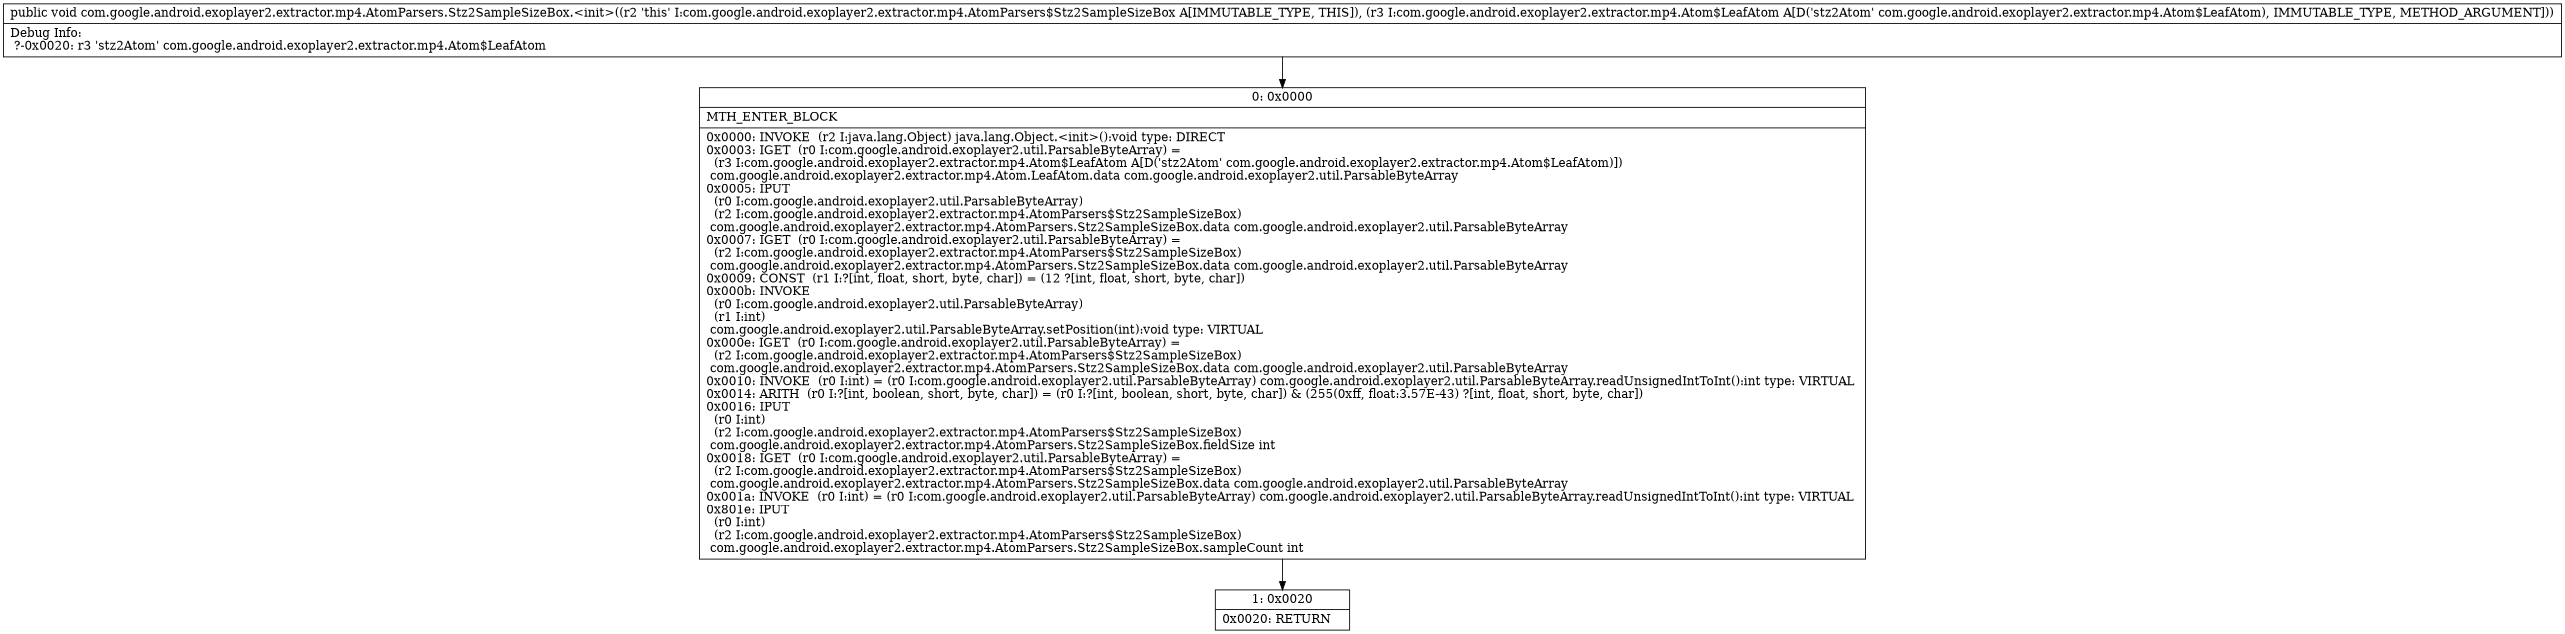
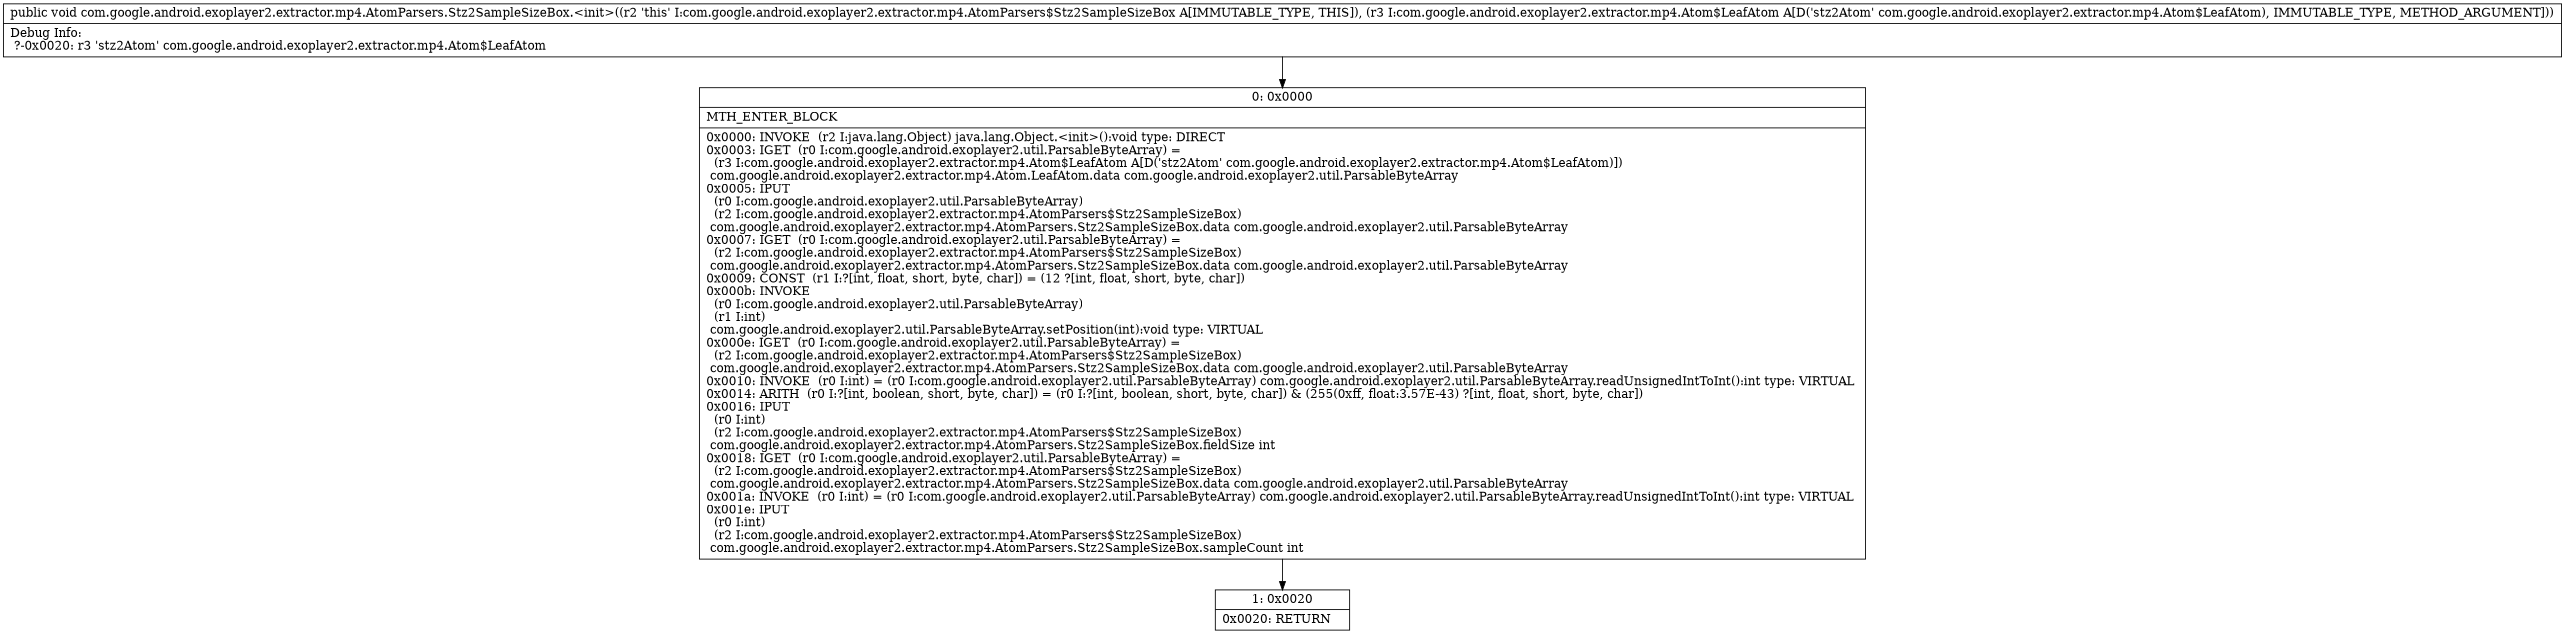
(752, 510) -> (752, 510)
